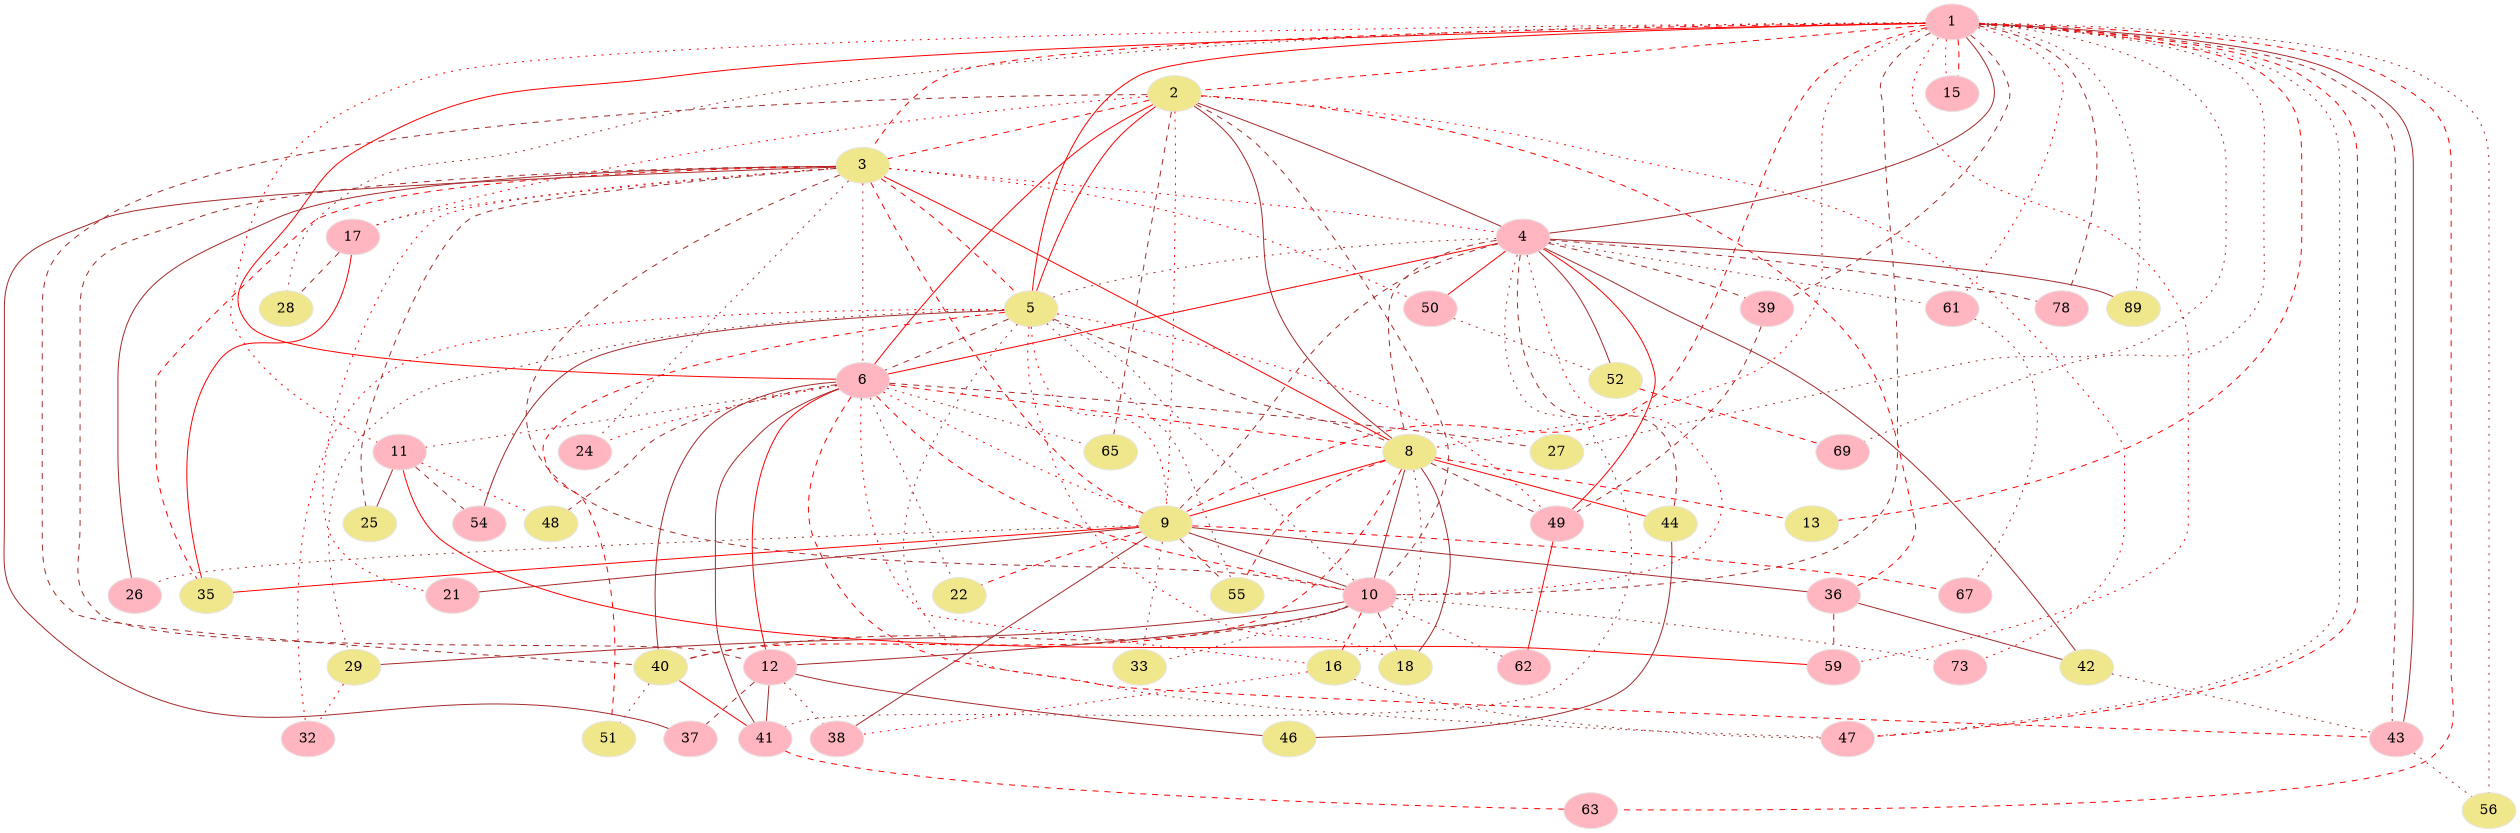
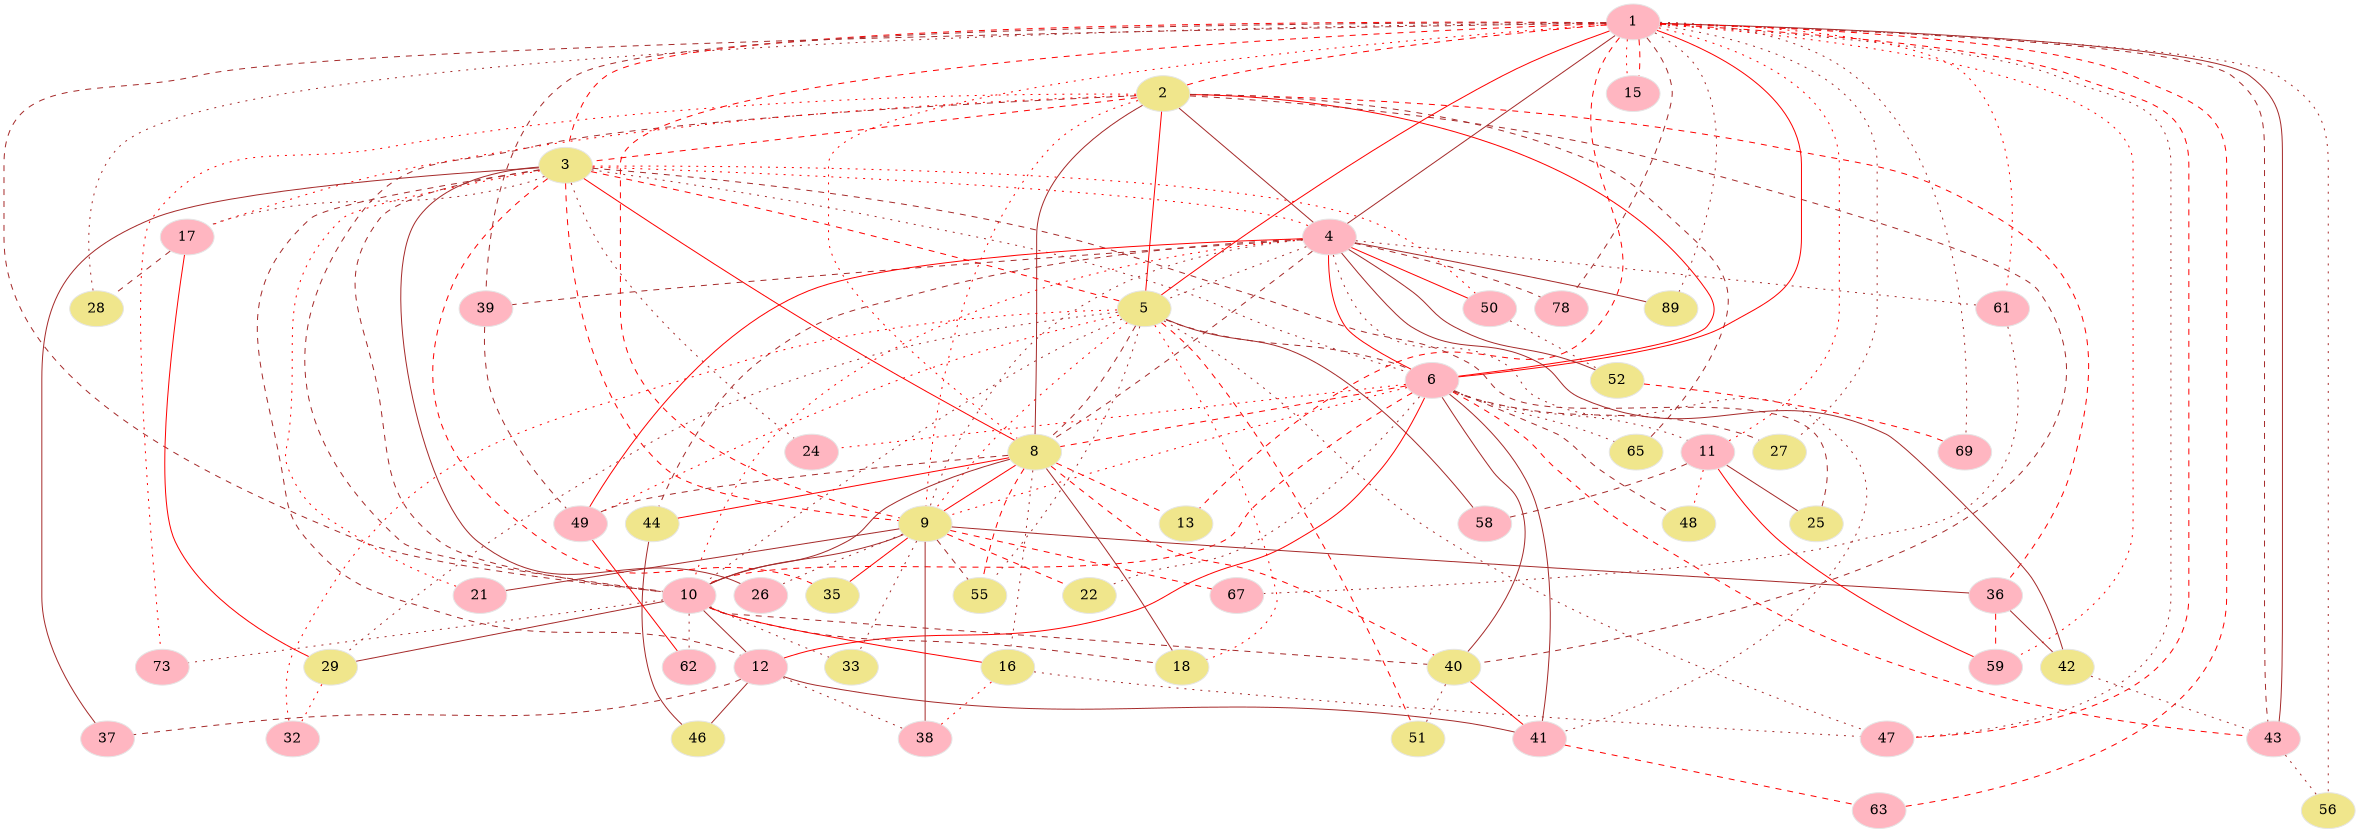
(1317, 347) -> (1114, 288)
(210, 375) -> (166, 488)
(479, 524) -> (1485, 524)
(985, 624) -> none
(1352, 631) -> (886, 647)
